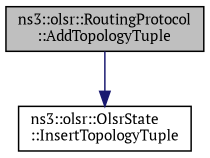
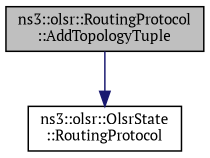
(105, 129) -> (105, 129)
